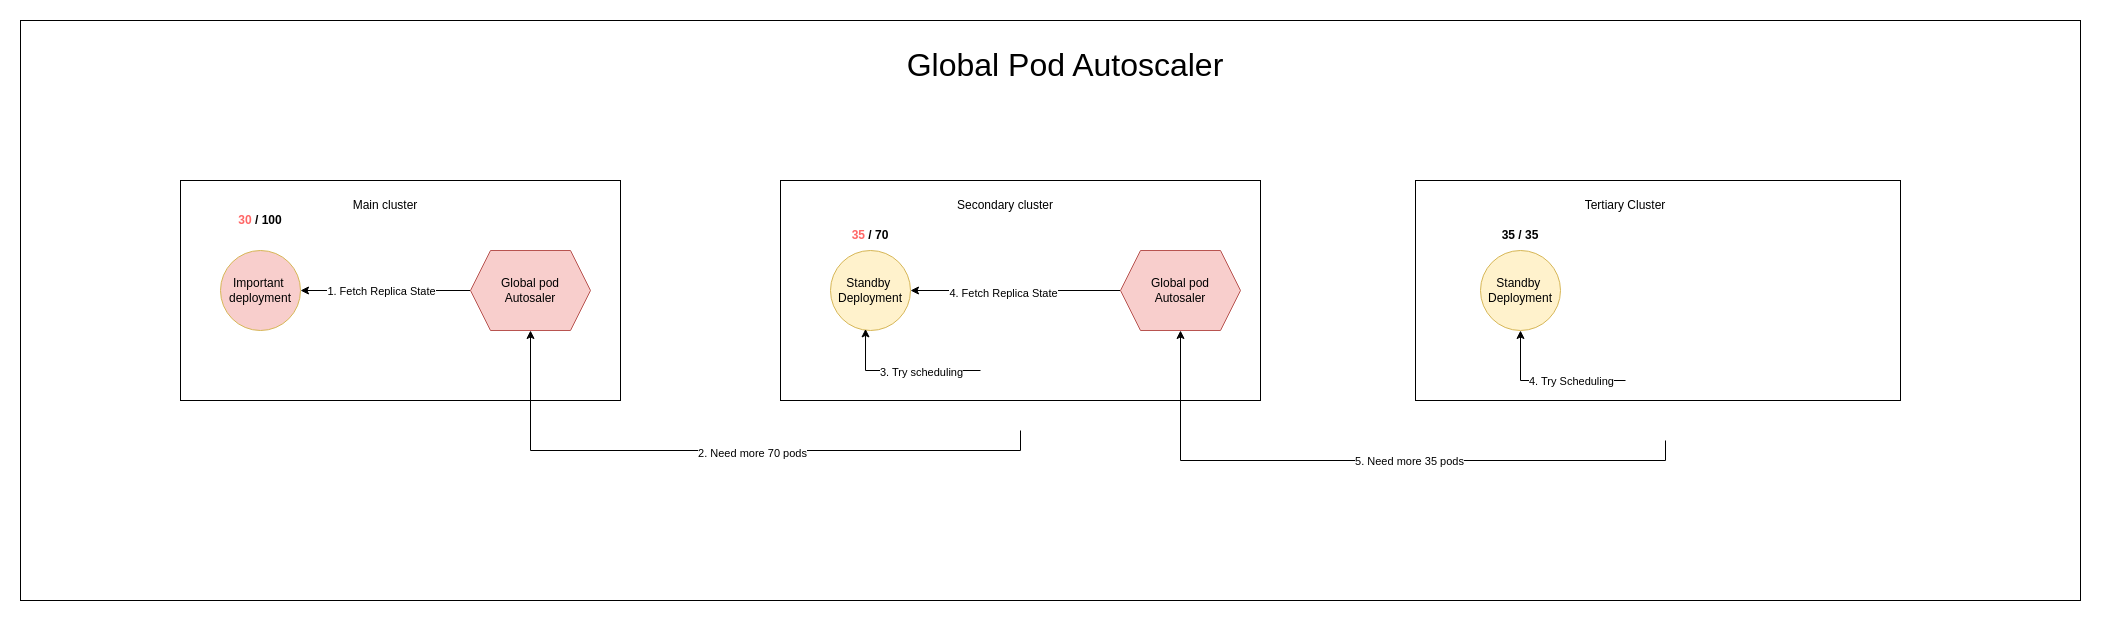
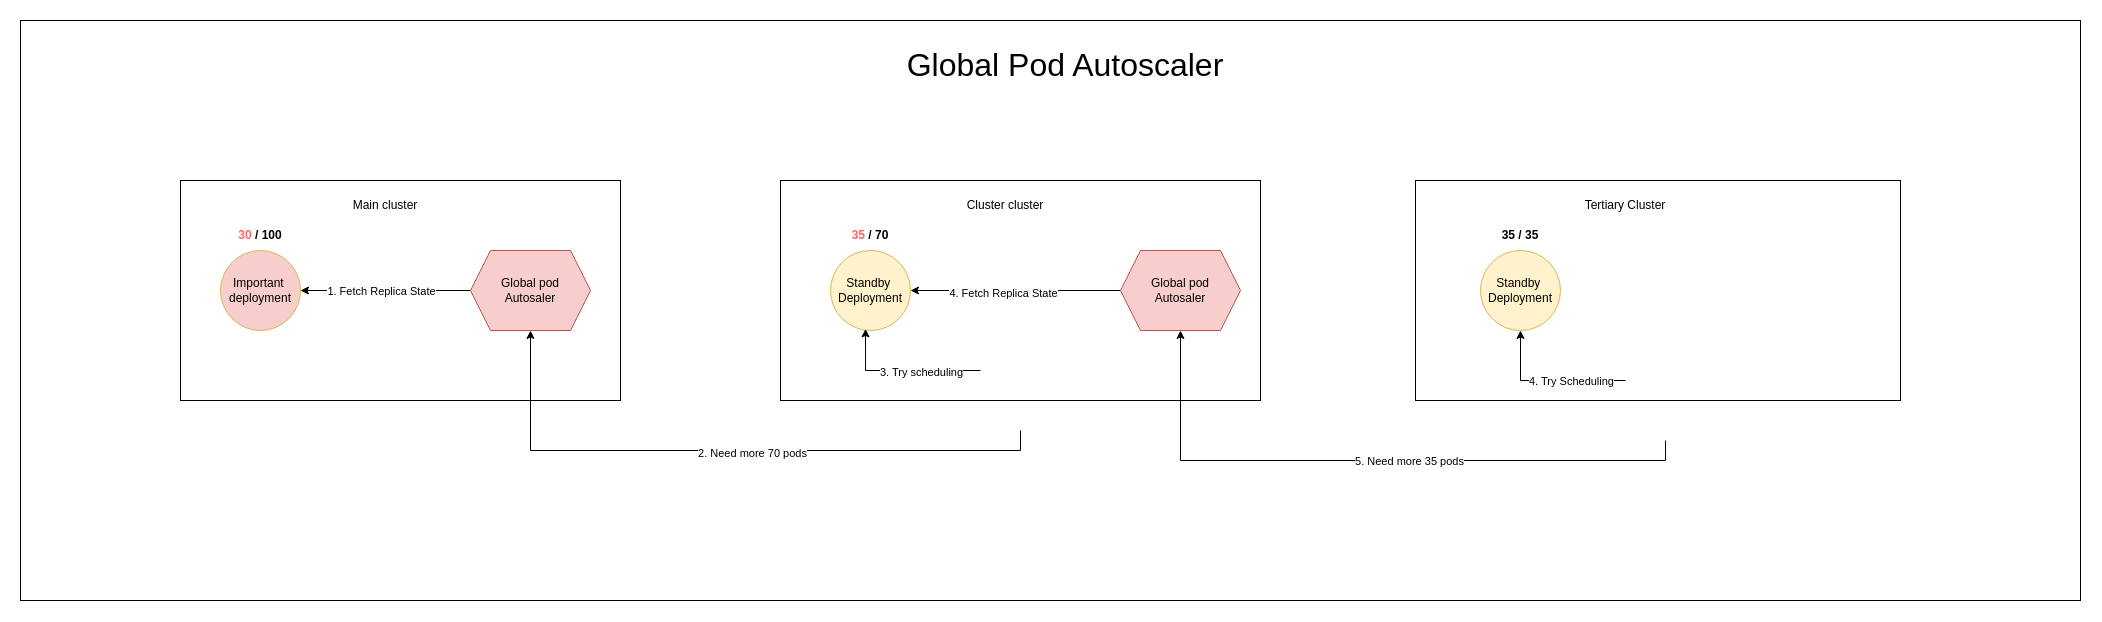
(1006, 206) -> (1006, 206)
(261, 221) -> (261, 236)
